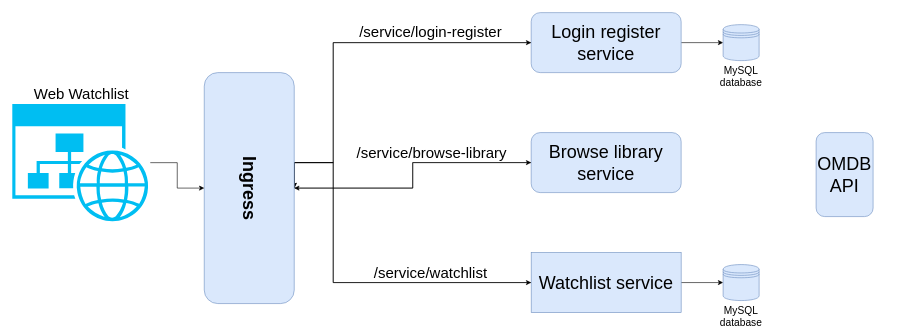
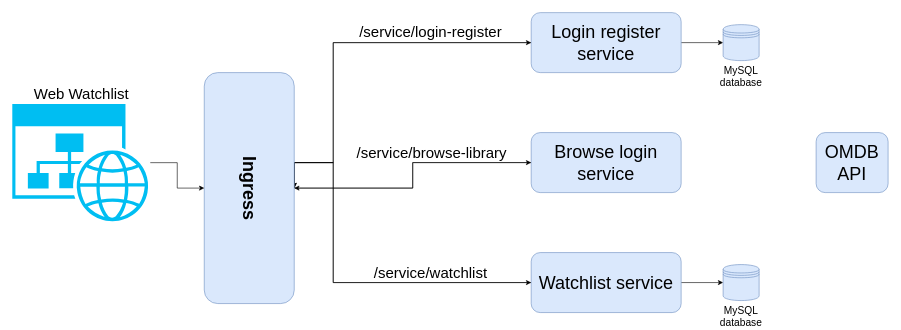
(606, 163) -> (606, 163)
(845, 175) -> (852, 163)
(606, 283) -> (606, 283)
